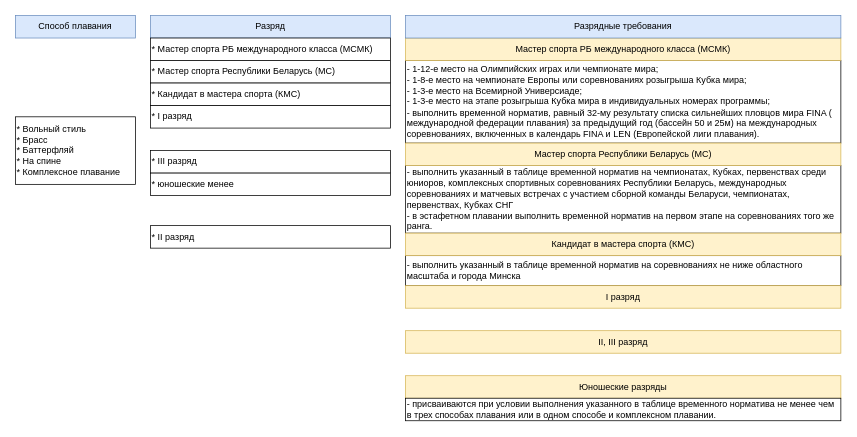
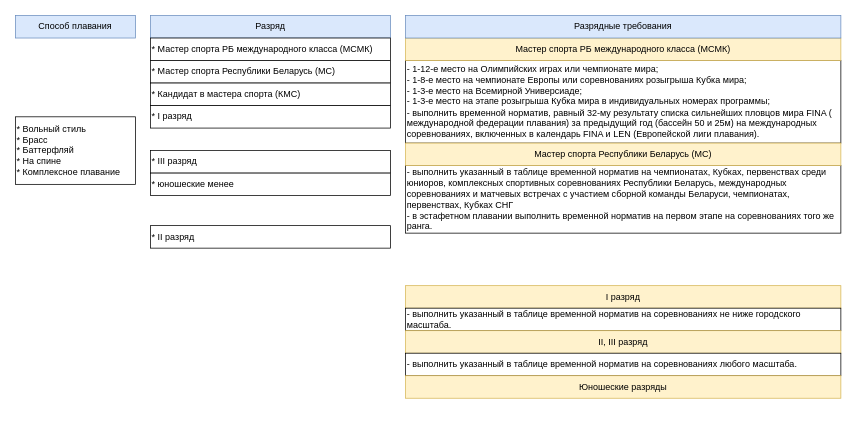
(623, 244) -> none
(623, 270) -> none
none -> (623, 319)
none -> (623, 364)
(623, 409) -> none
